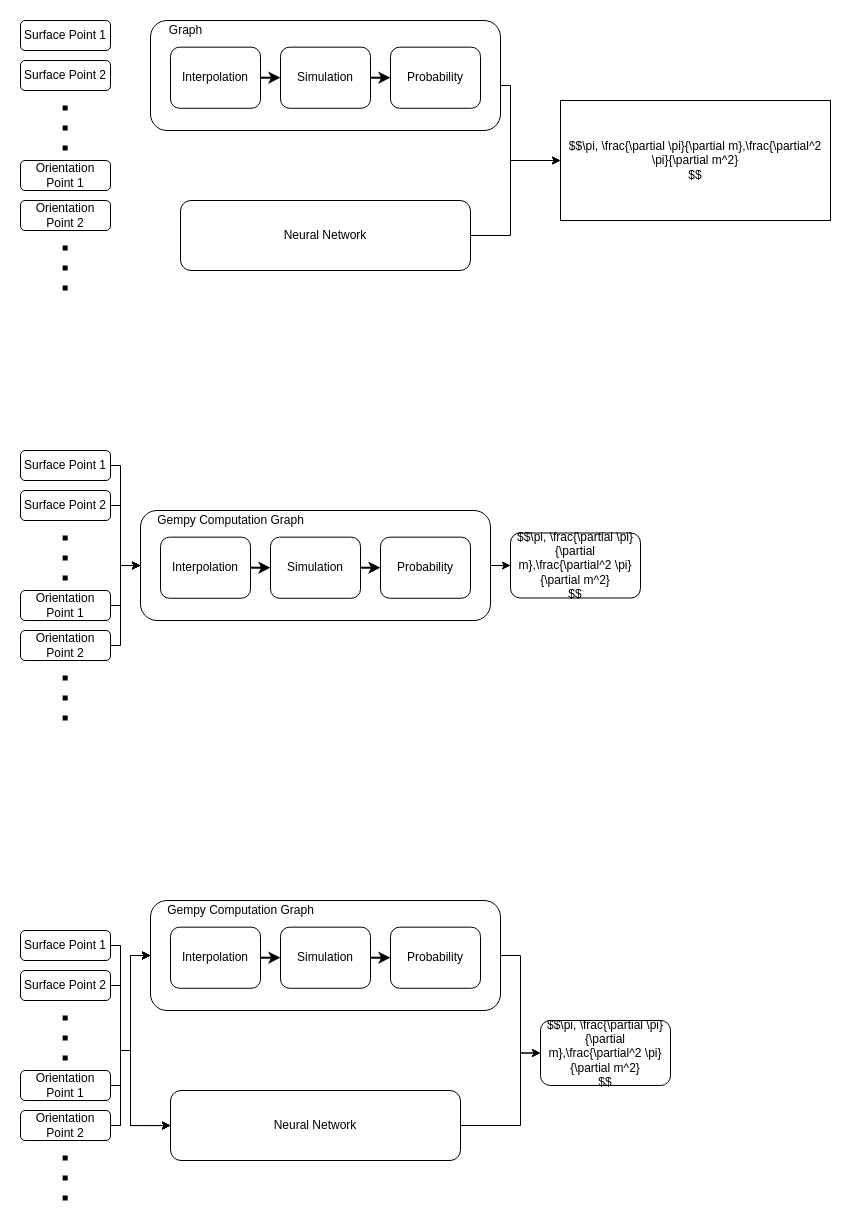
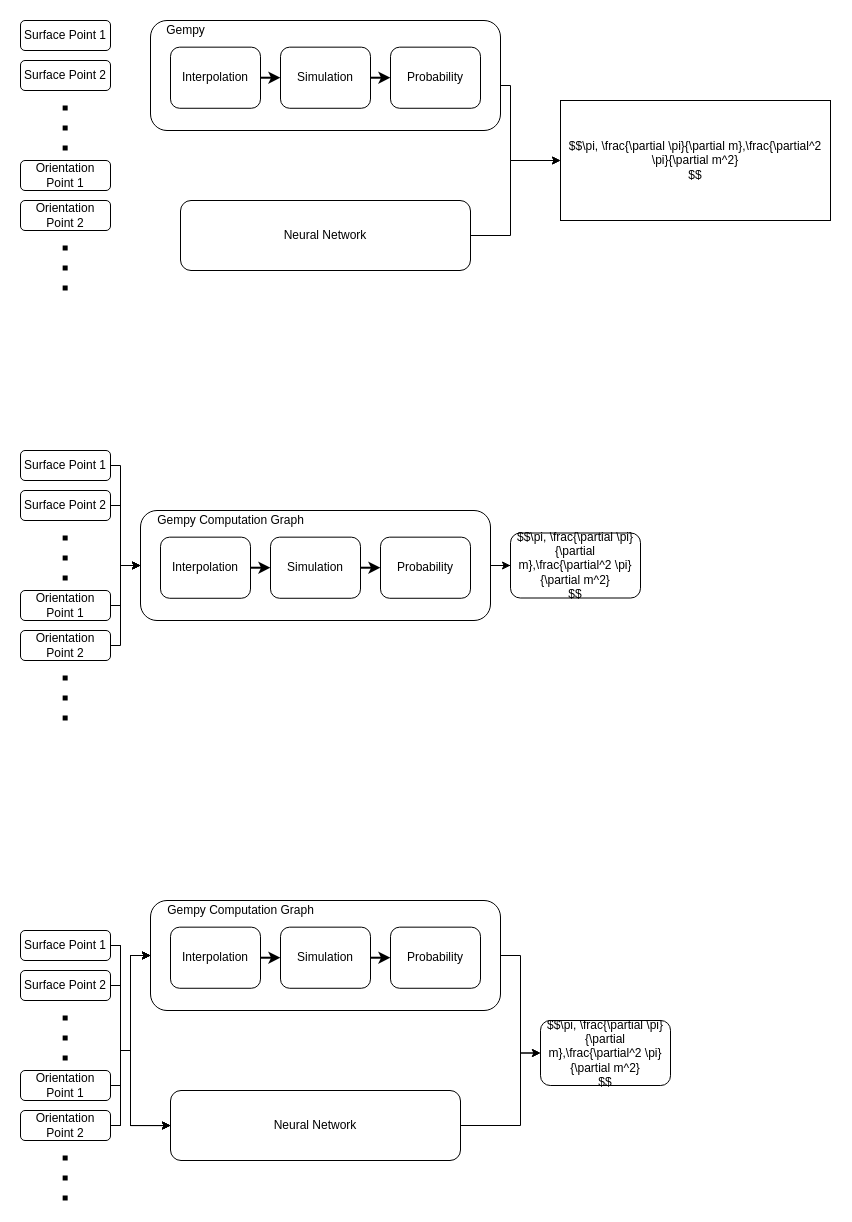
(186, 31) -> (186, 31)
